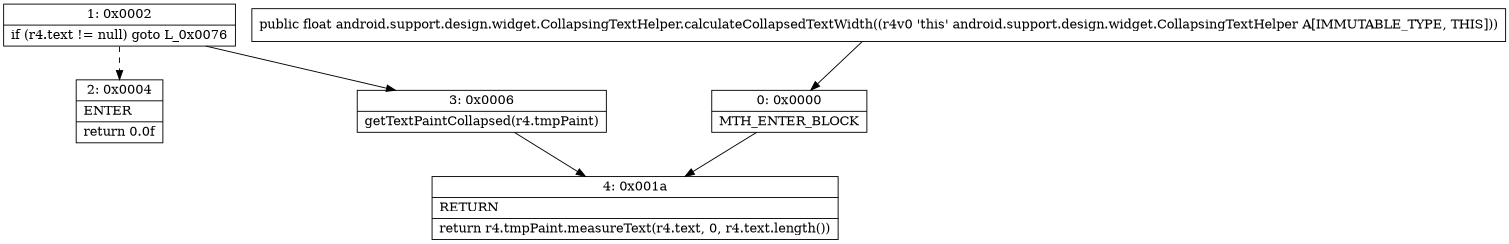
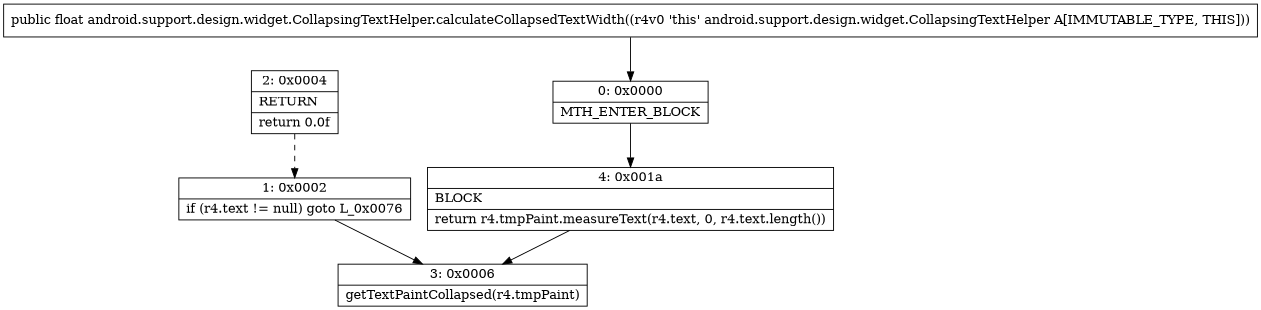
(120, 58) -> (295, 151)
(108, 111) -> (288, 102)
(546, 152) -> (540, 245)
(469, 208) -> (459, 198)
